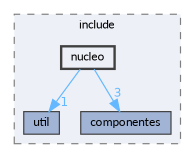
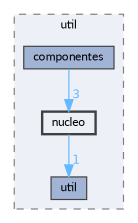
(97, 26) -> (69, 26)
(104, 85) -> (69, 84)
